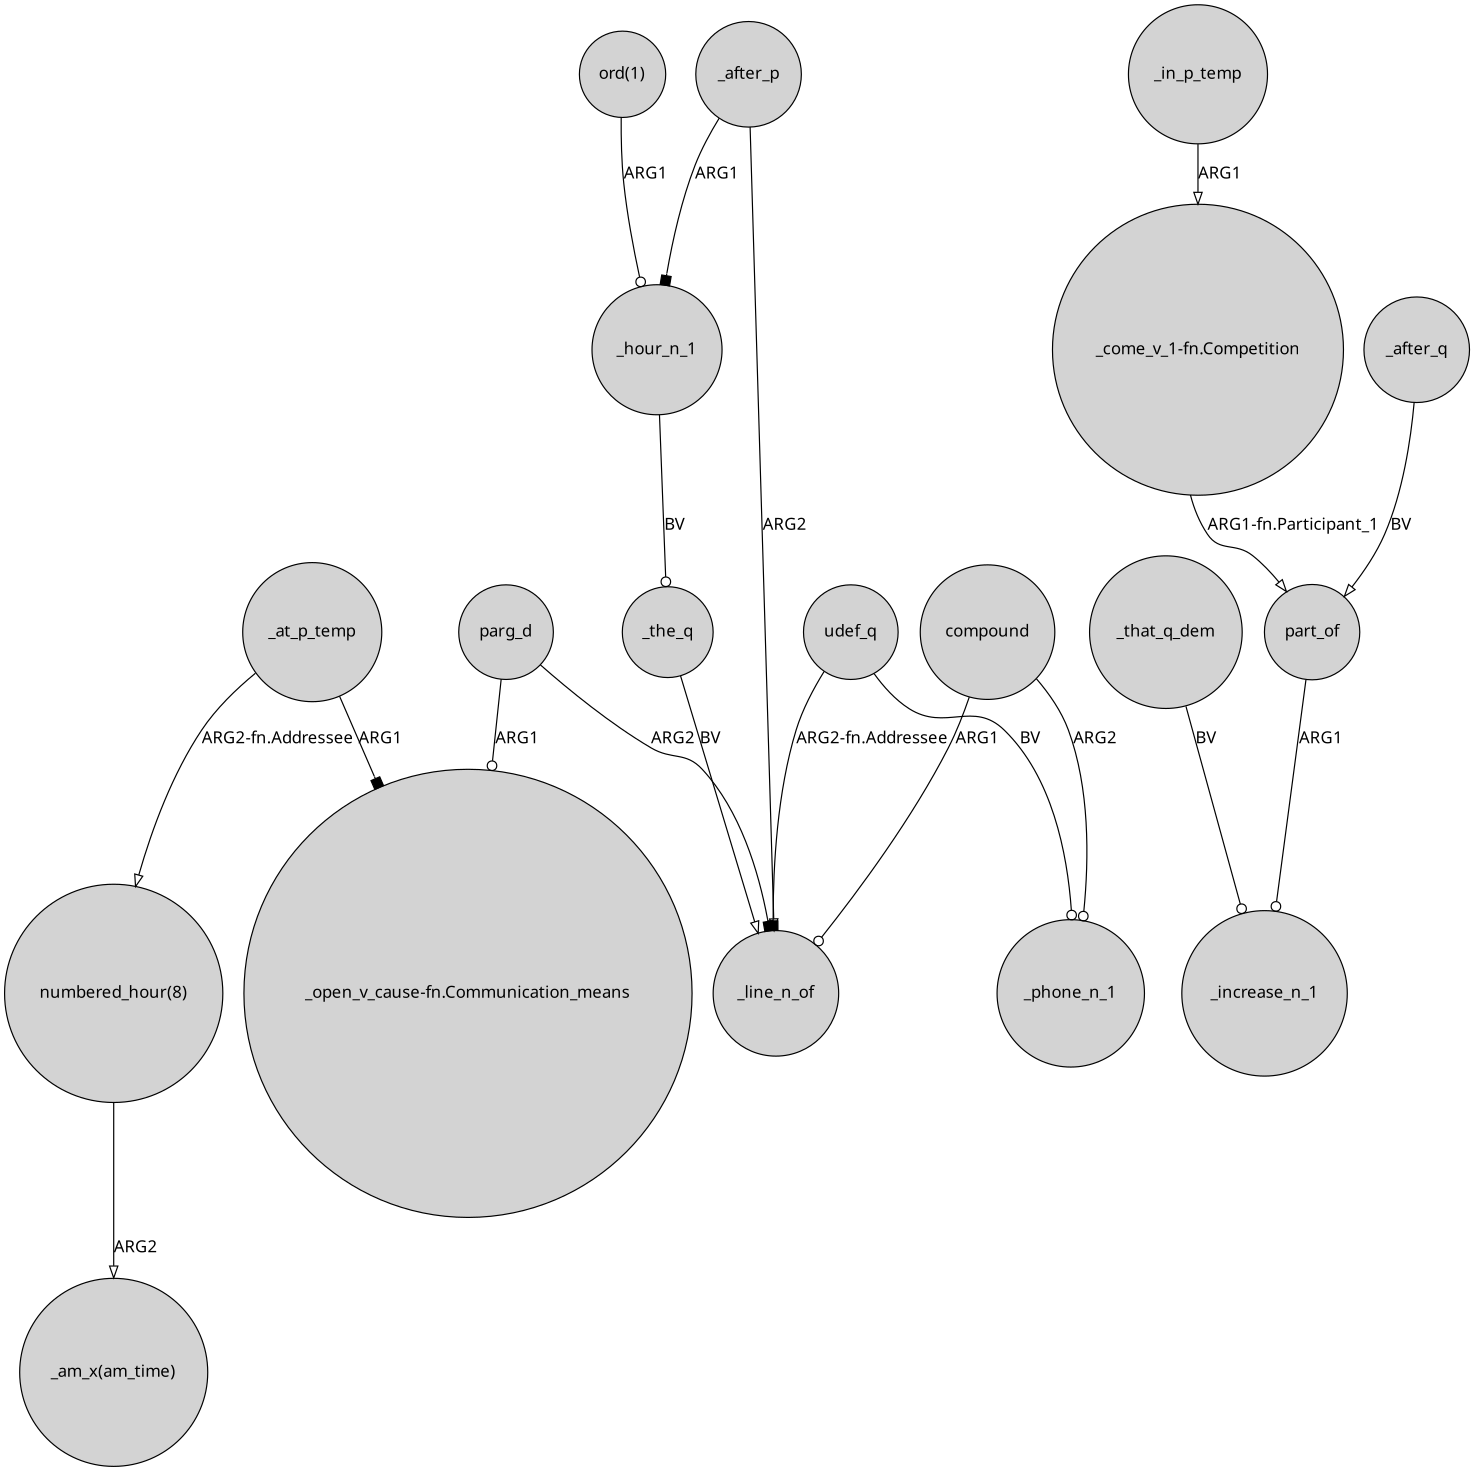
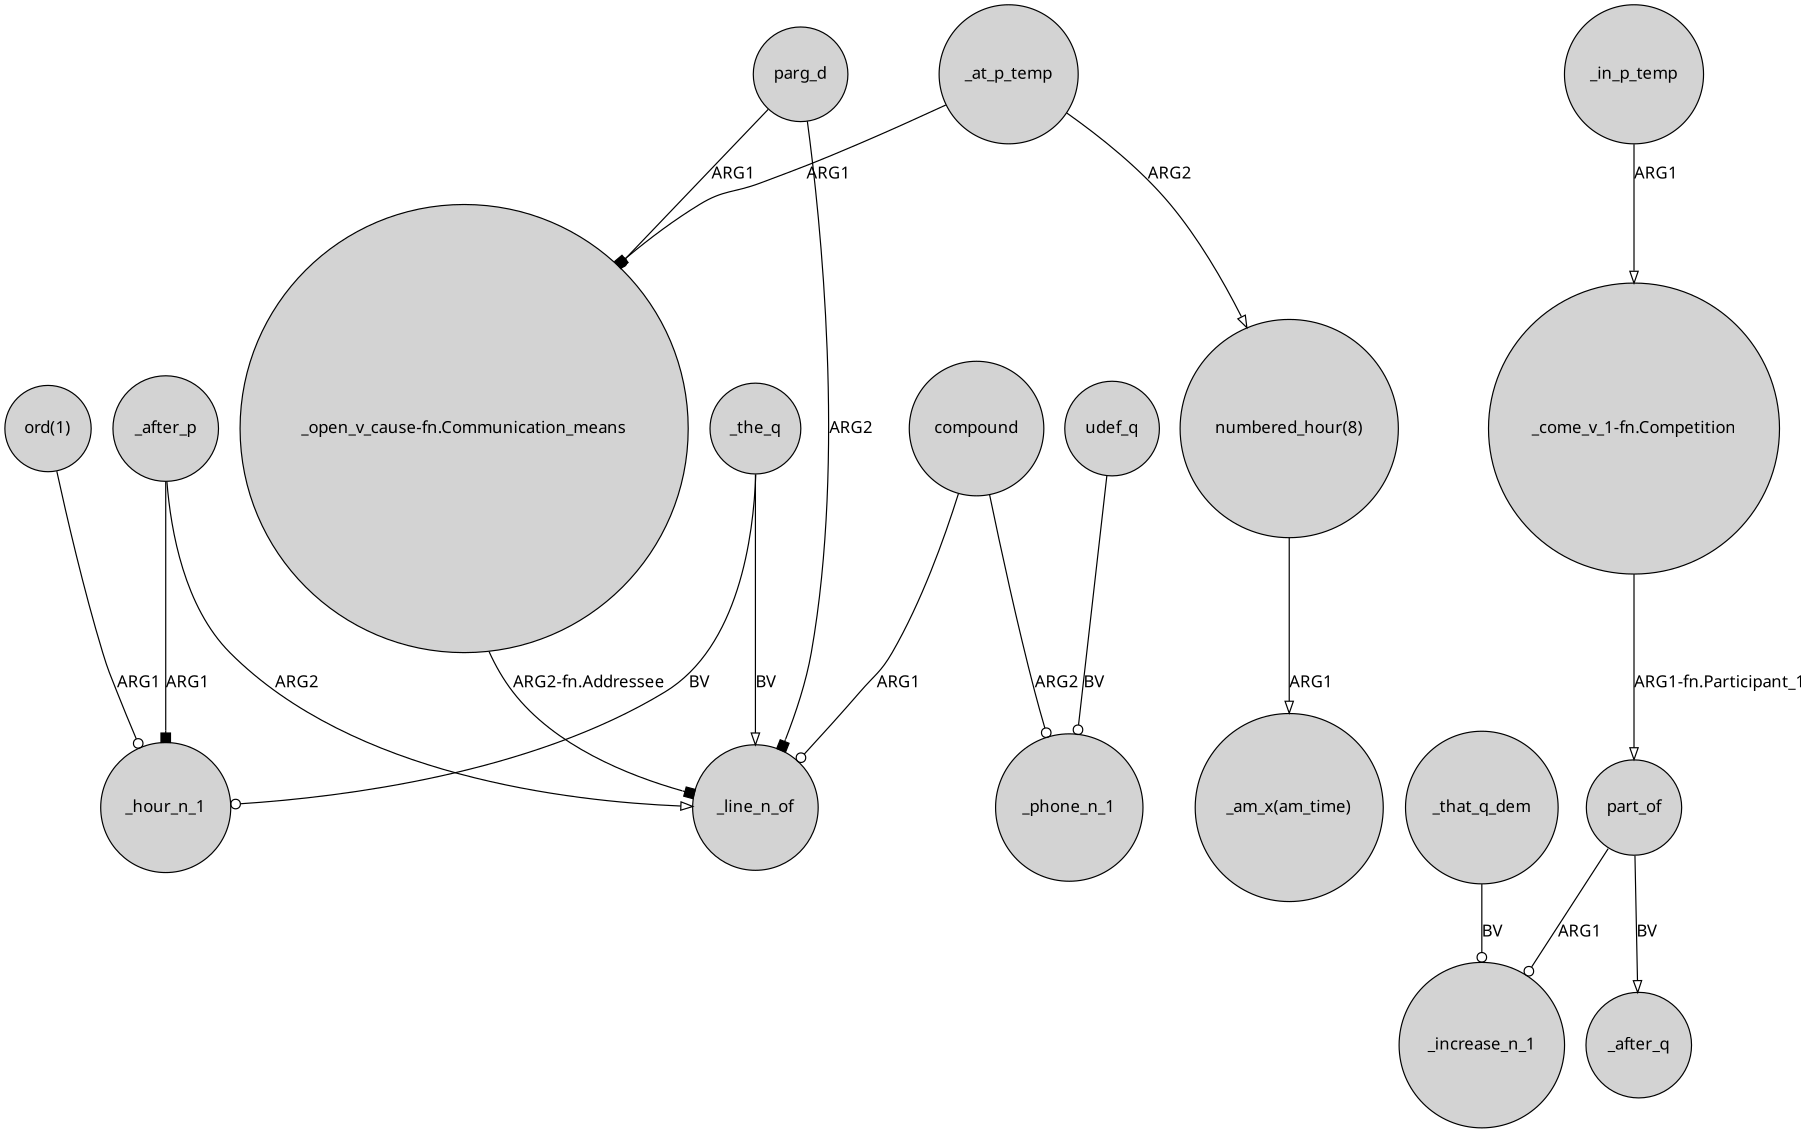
(663, 496) -> (576, 735)
(1397, 500) -> (1636, 918)
(278, 739) -> (1170, 174)
(782, 791) -> (575, 745)
(136, 1248) -> (1311, 683)
